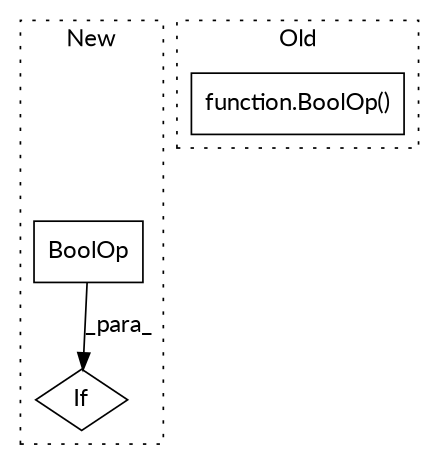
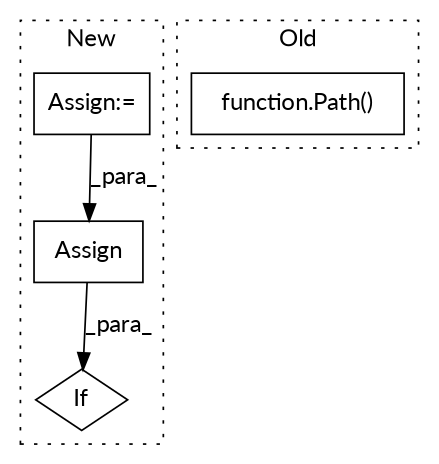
none -> (92, 104)
(298, 104) -> (298, 104)
(88, 252) -> (88, 252)
